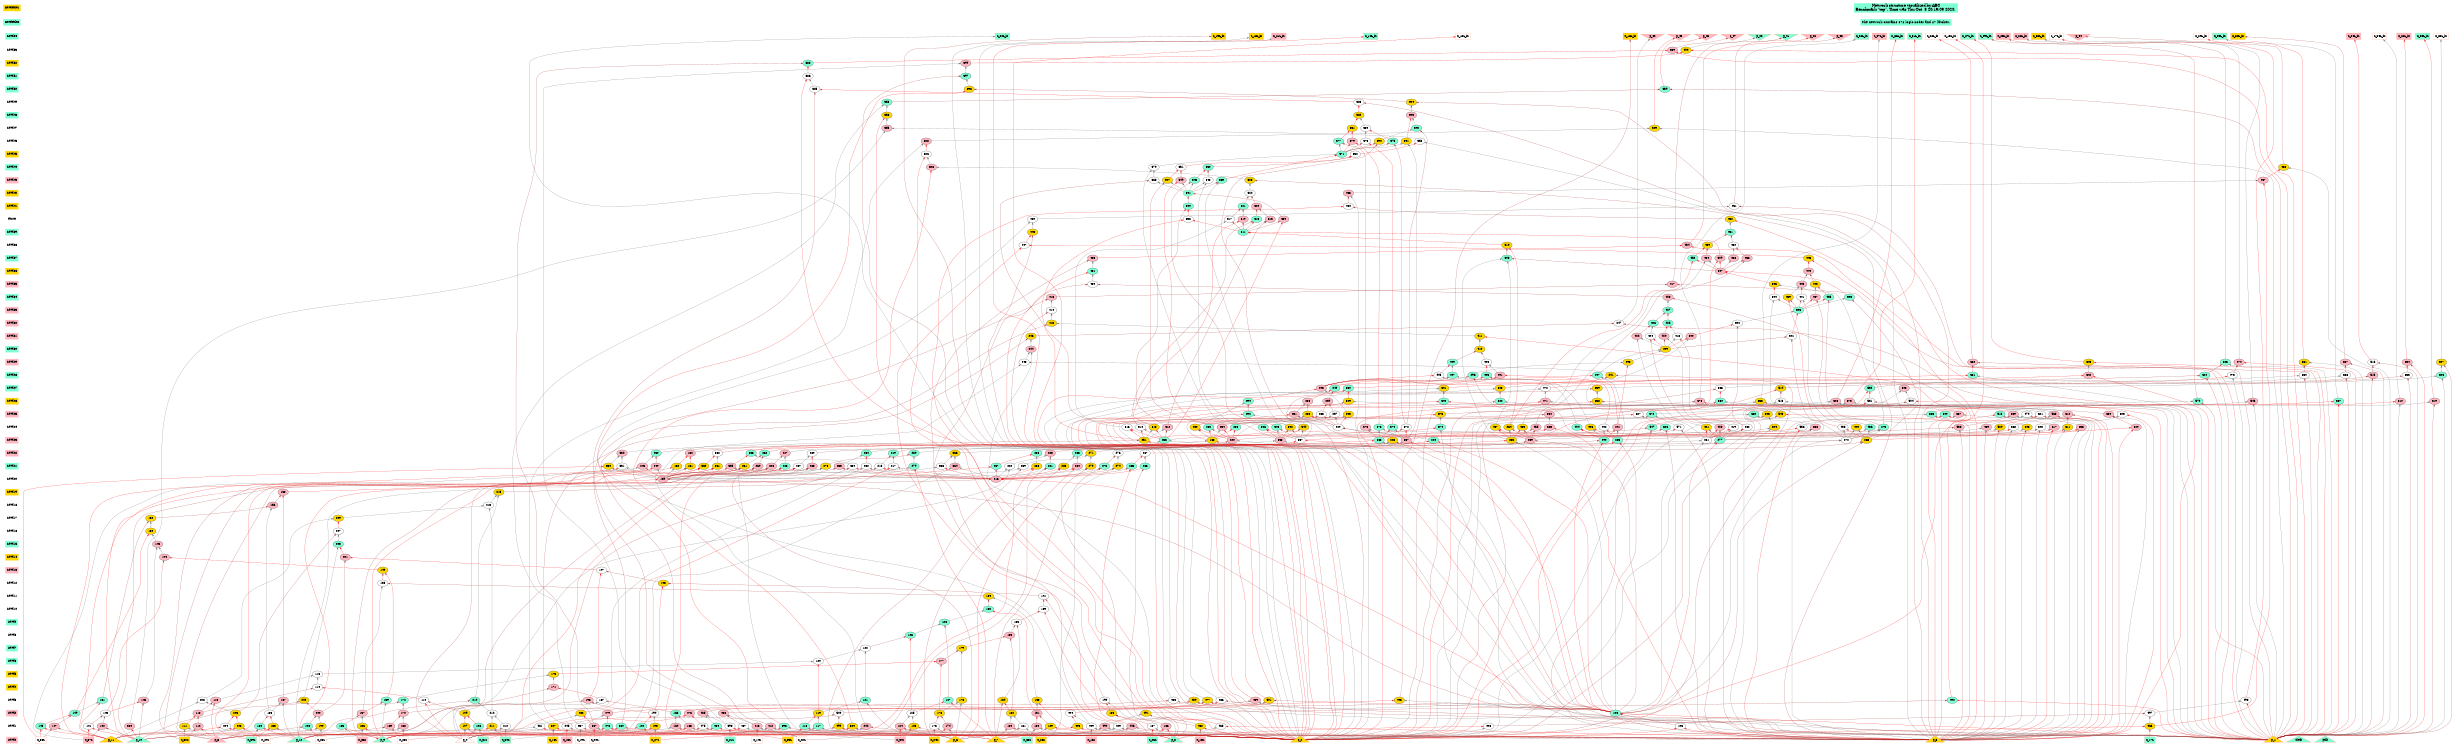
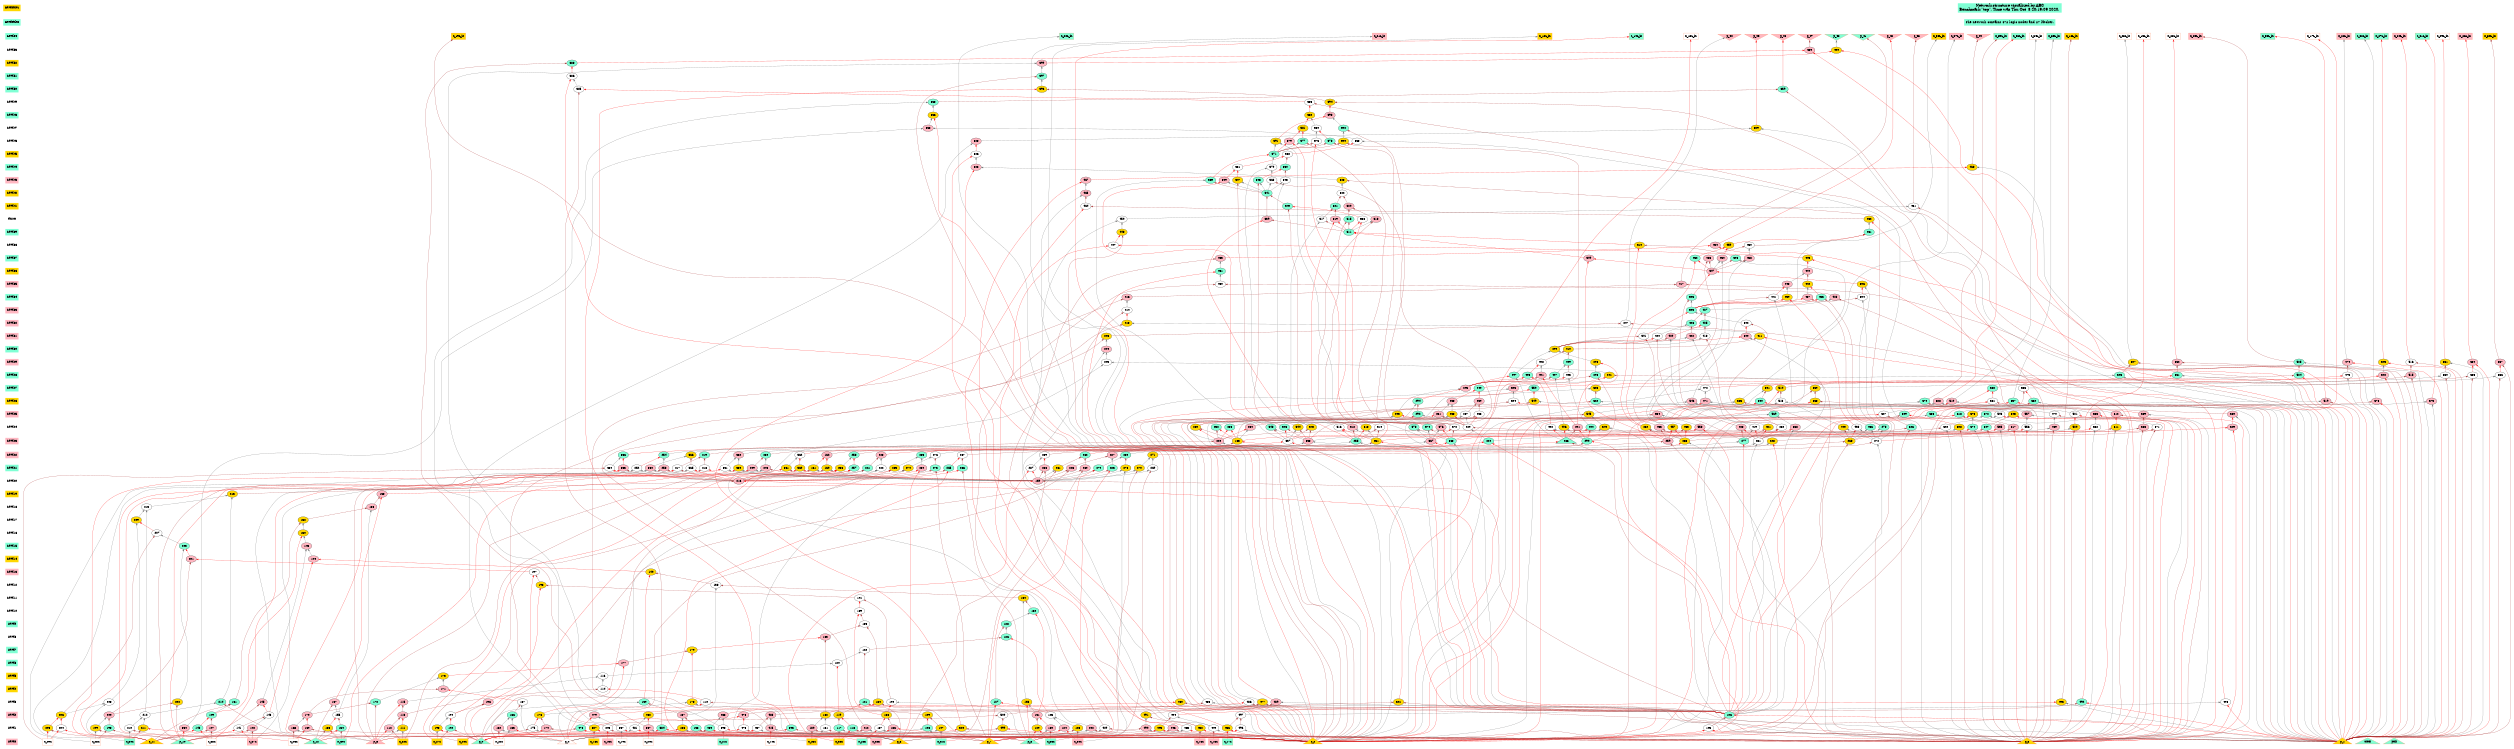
(1188, 193) -> (1267, 193)
(1510, 345) -> (1705, 354)
(1618, 440) -> (1566, 441)
(1093, 475) -> (851, 480)
